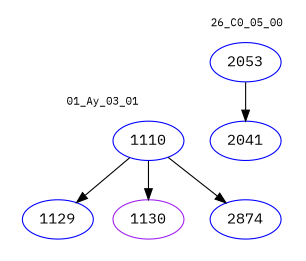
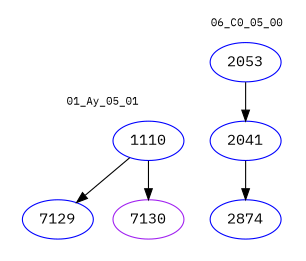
(247, 23) -> (247, 23)
(103, 102) -> (103, 102)
(187, 172) -> (246, 175)
(58, 219) -> (58, 219)
(148, 219) -> (148, 219)
